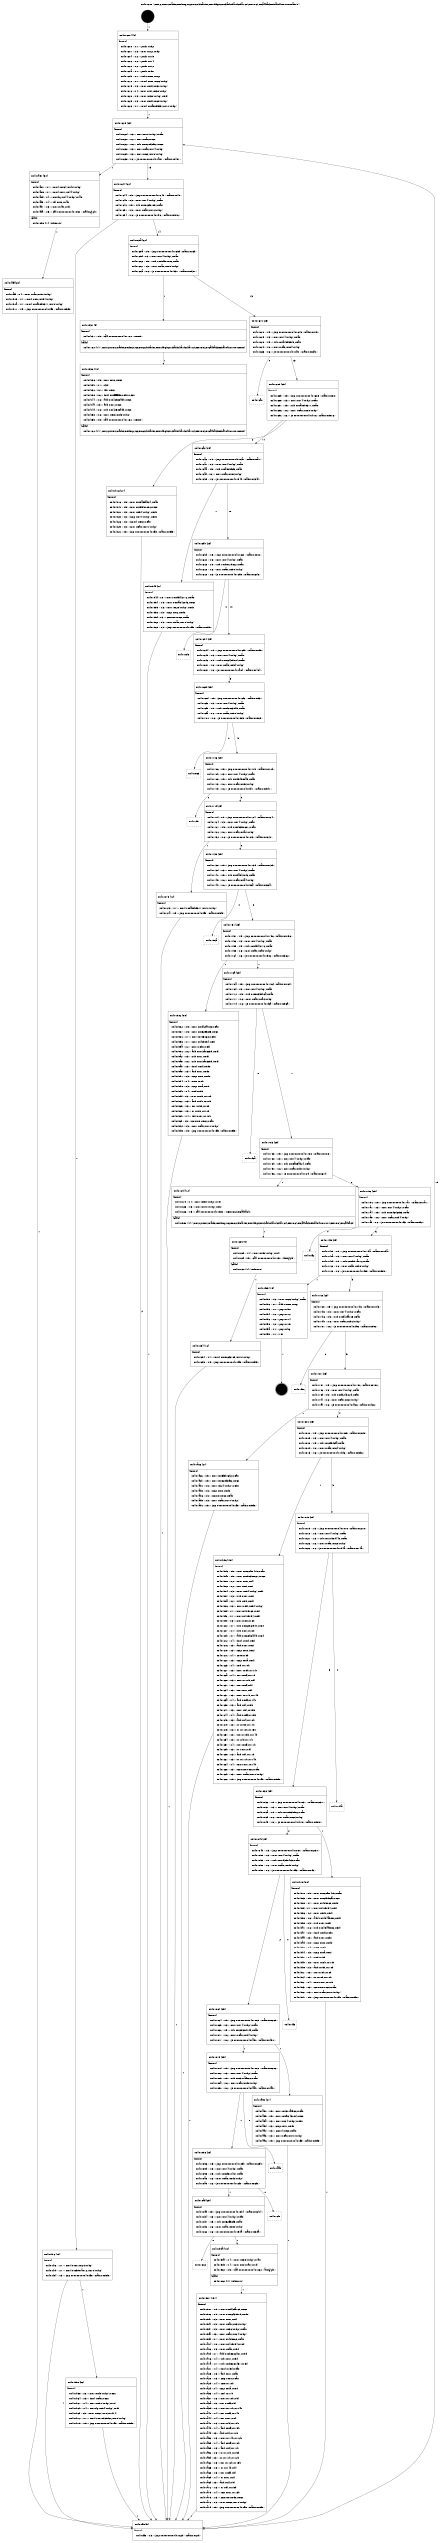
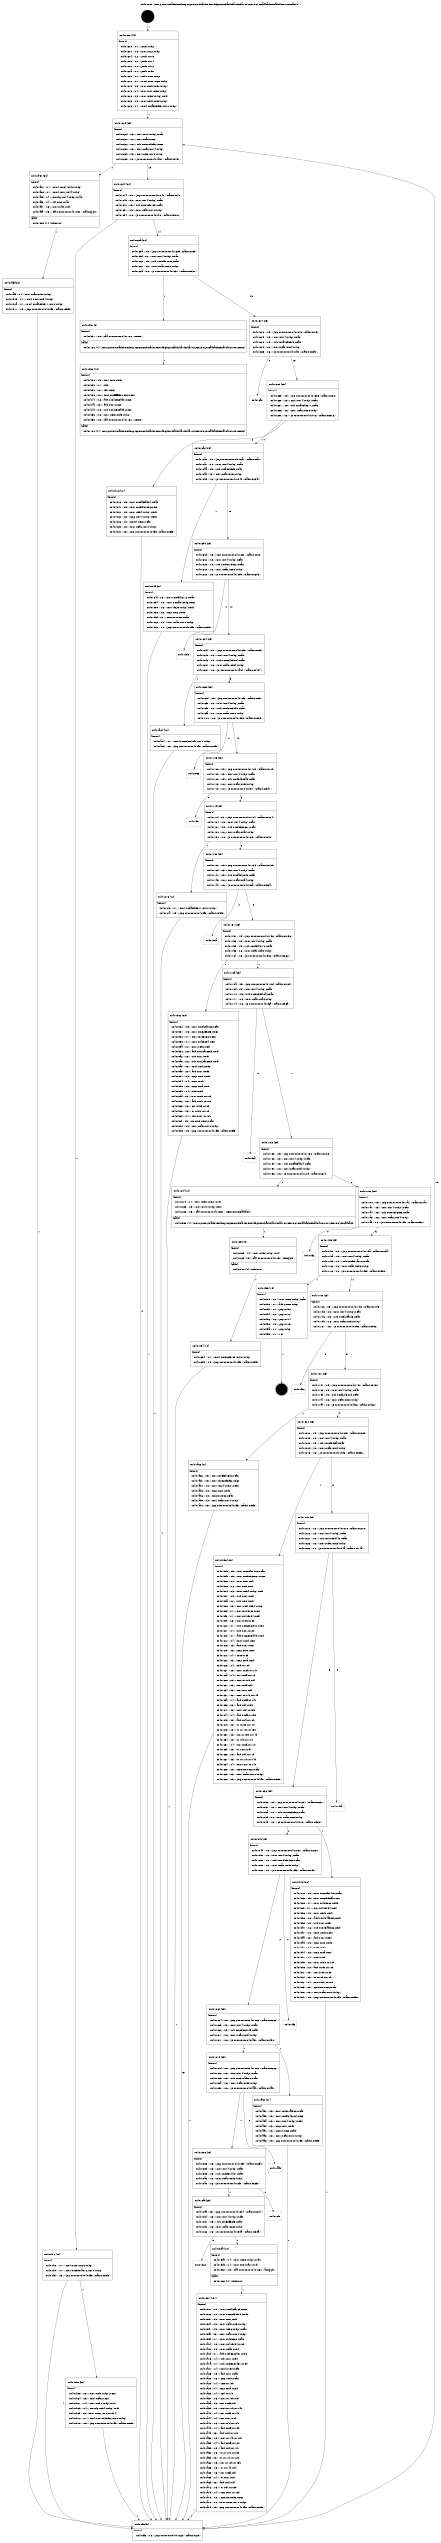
none -> (185, 738)
(352, 1280) -> (352, 1280)
(183, 2073) -> (183, 2073)
